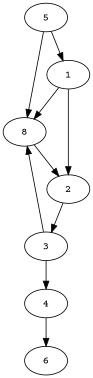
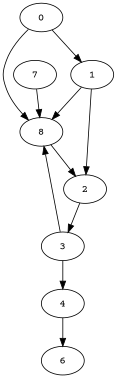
(46, 17) -> (41, 17)
none -> (35, 75)
